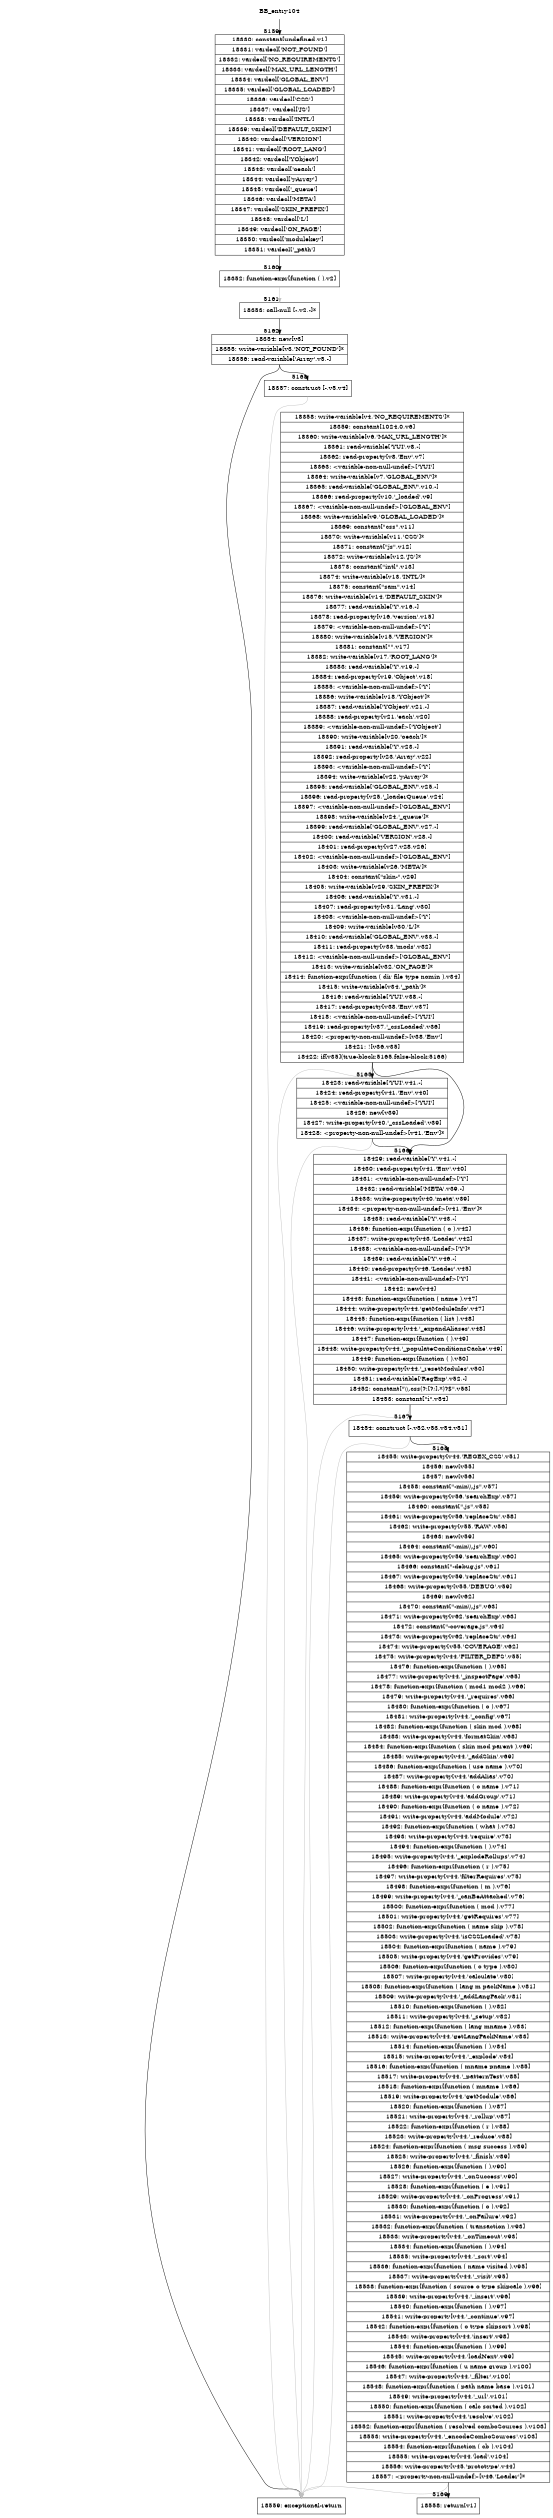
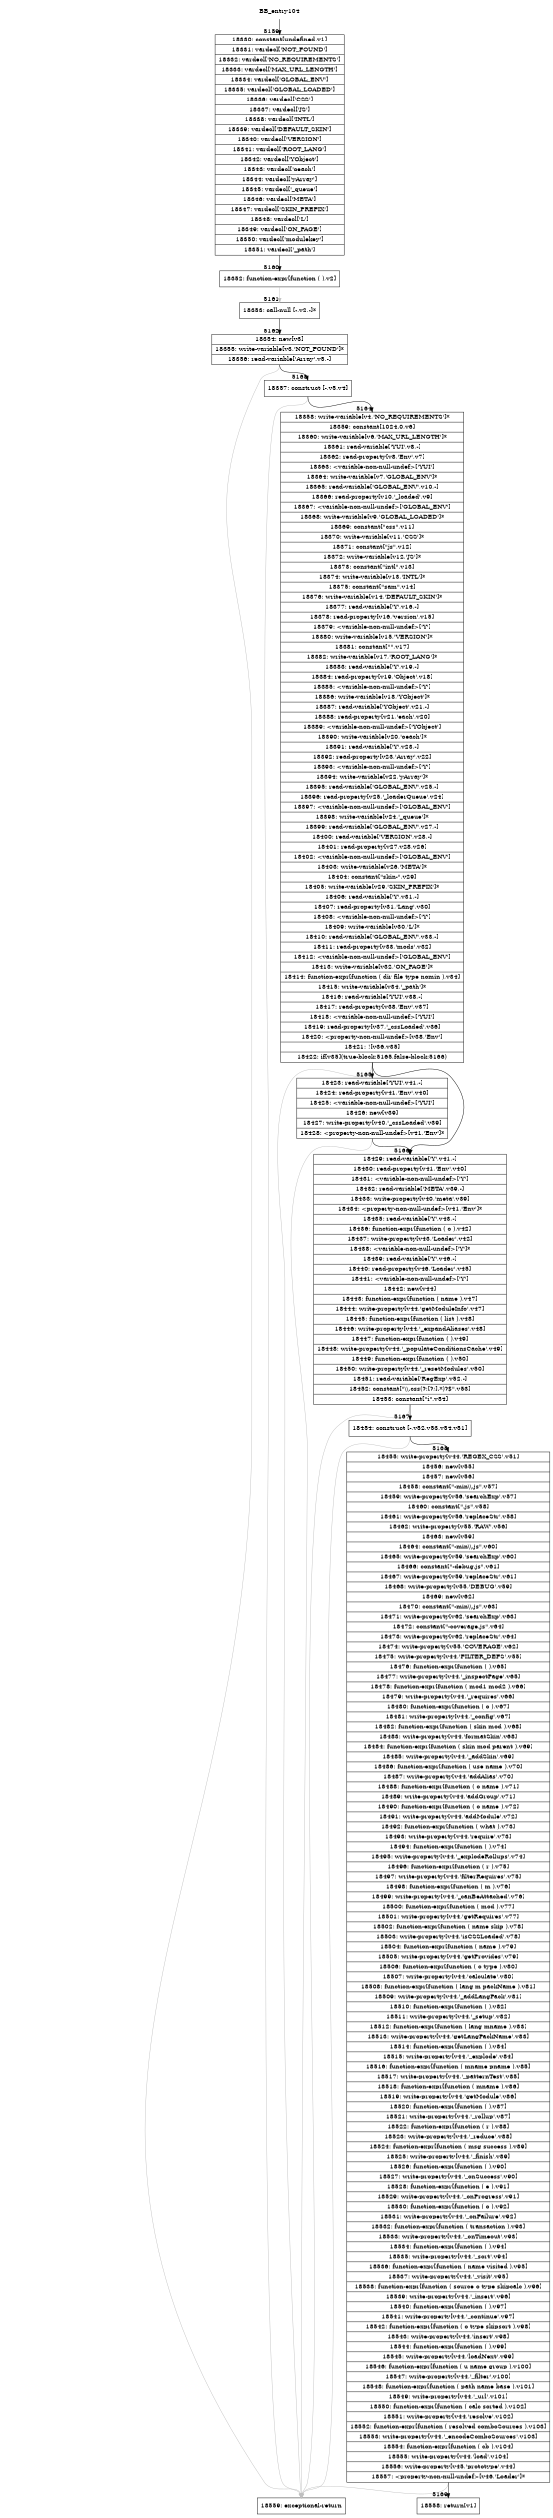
none -> (338, 405)
(250, 1452) -> (250, 1452)
